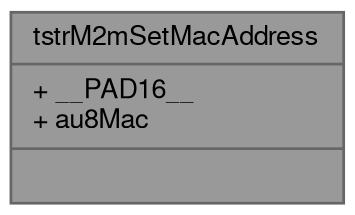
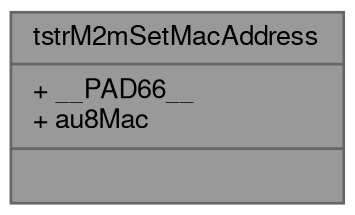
(115, 90) -> (115, 90)
